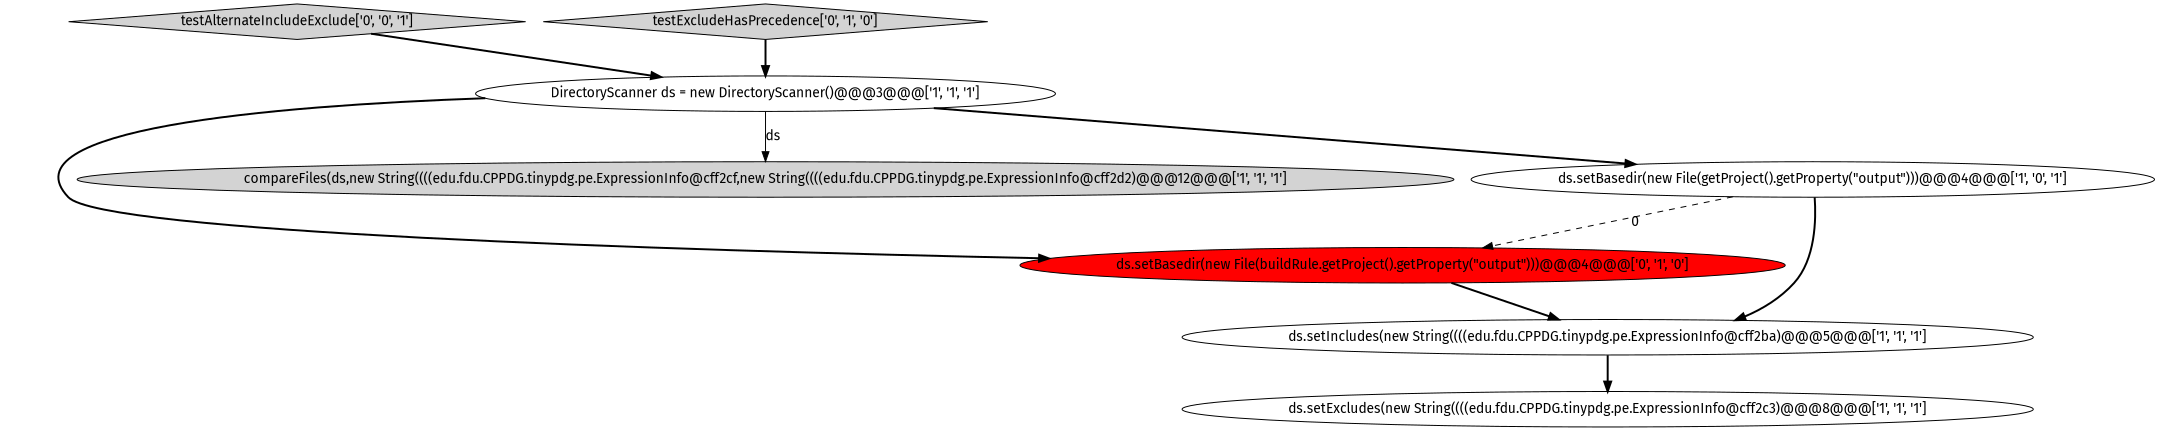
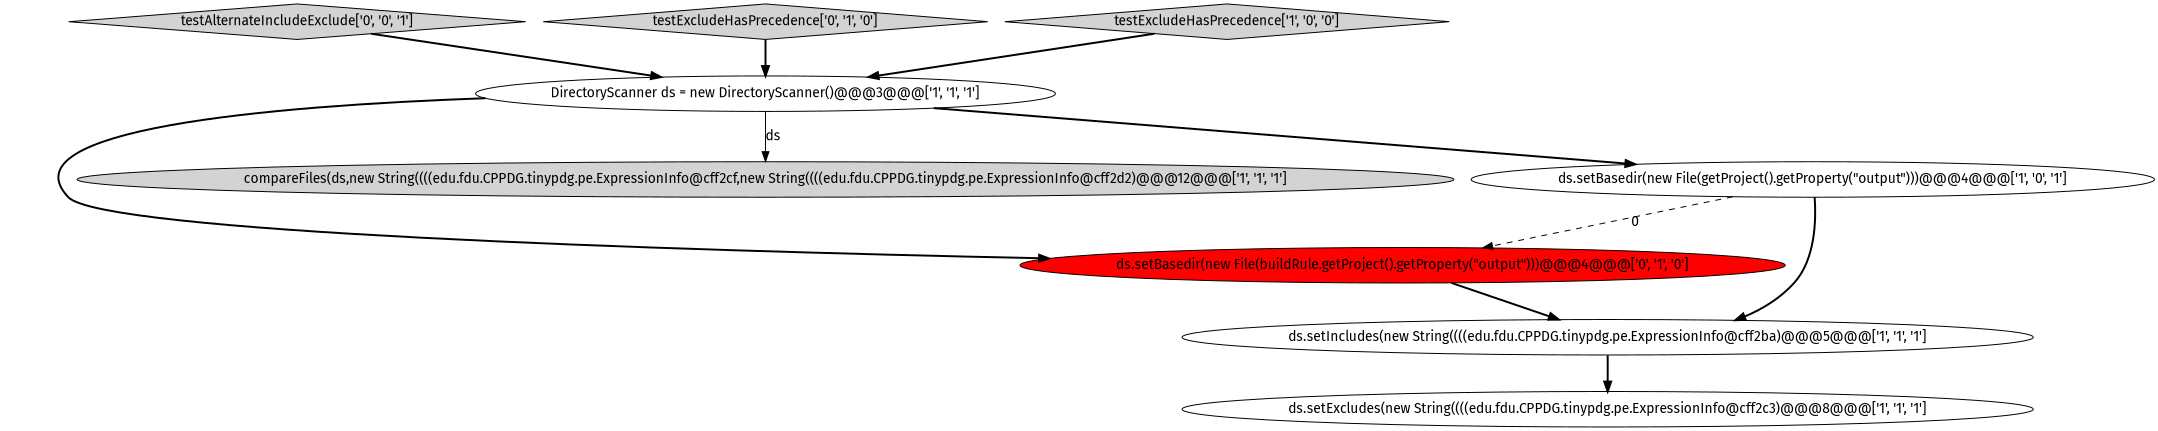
none -> (1227, 22)
